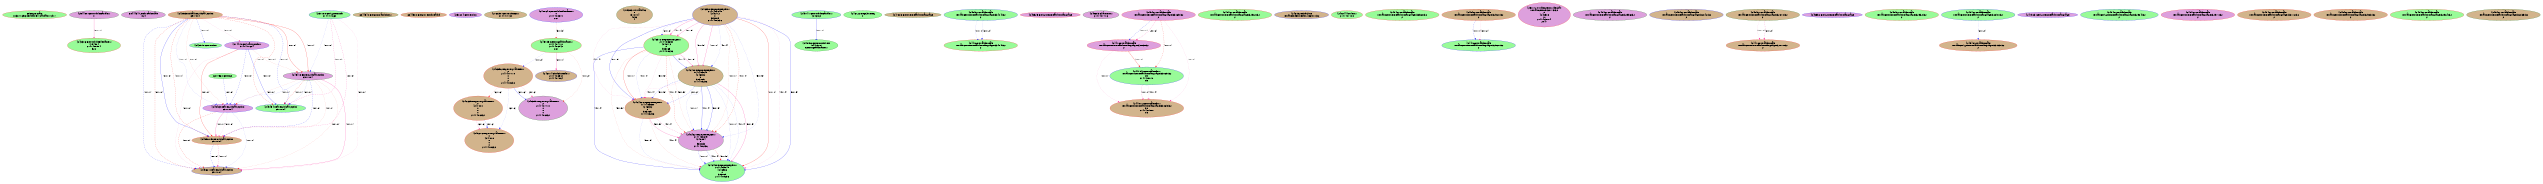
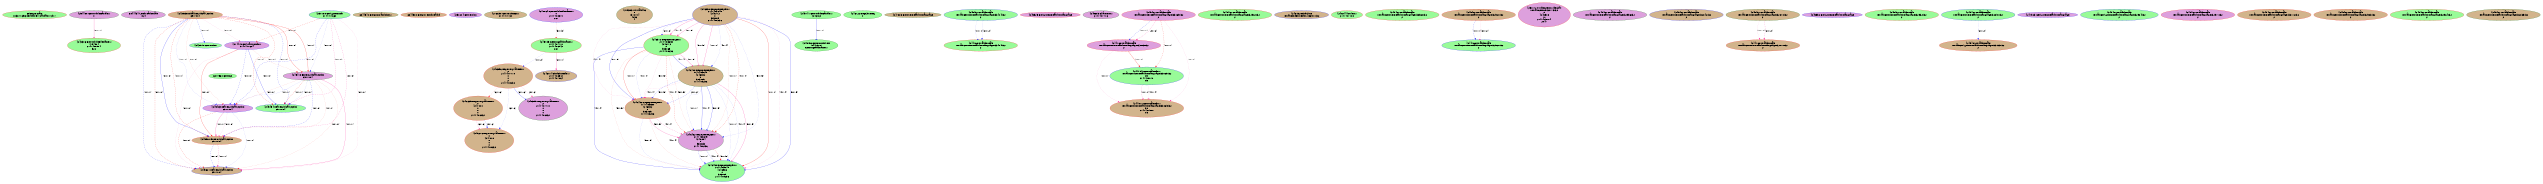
(816, 15) -> (816, 15)
none -> (289, 30)
(582, 78) -> none
(225, 91) -> (283, 61)
